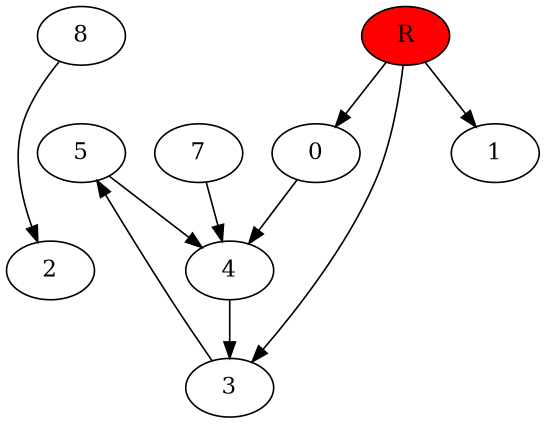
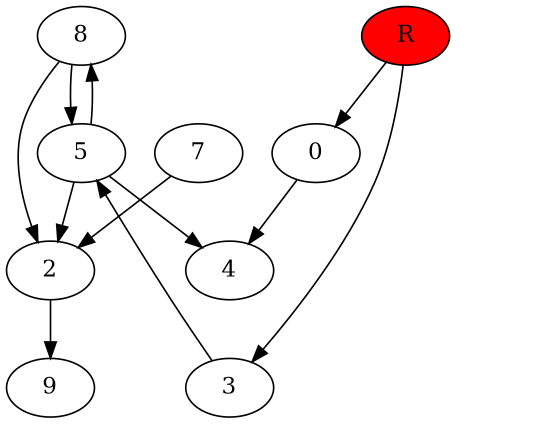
none -> (71, 86)
none -> (92, 103)
(495, 153) -> none
none -> (68, 204)
(212, 204) -> (131, 207)
(230, 321) -> none
none -> (51, 388)
